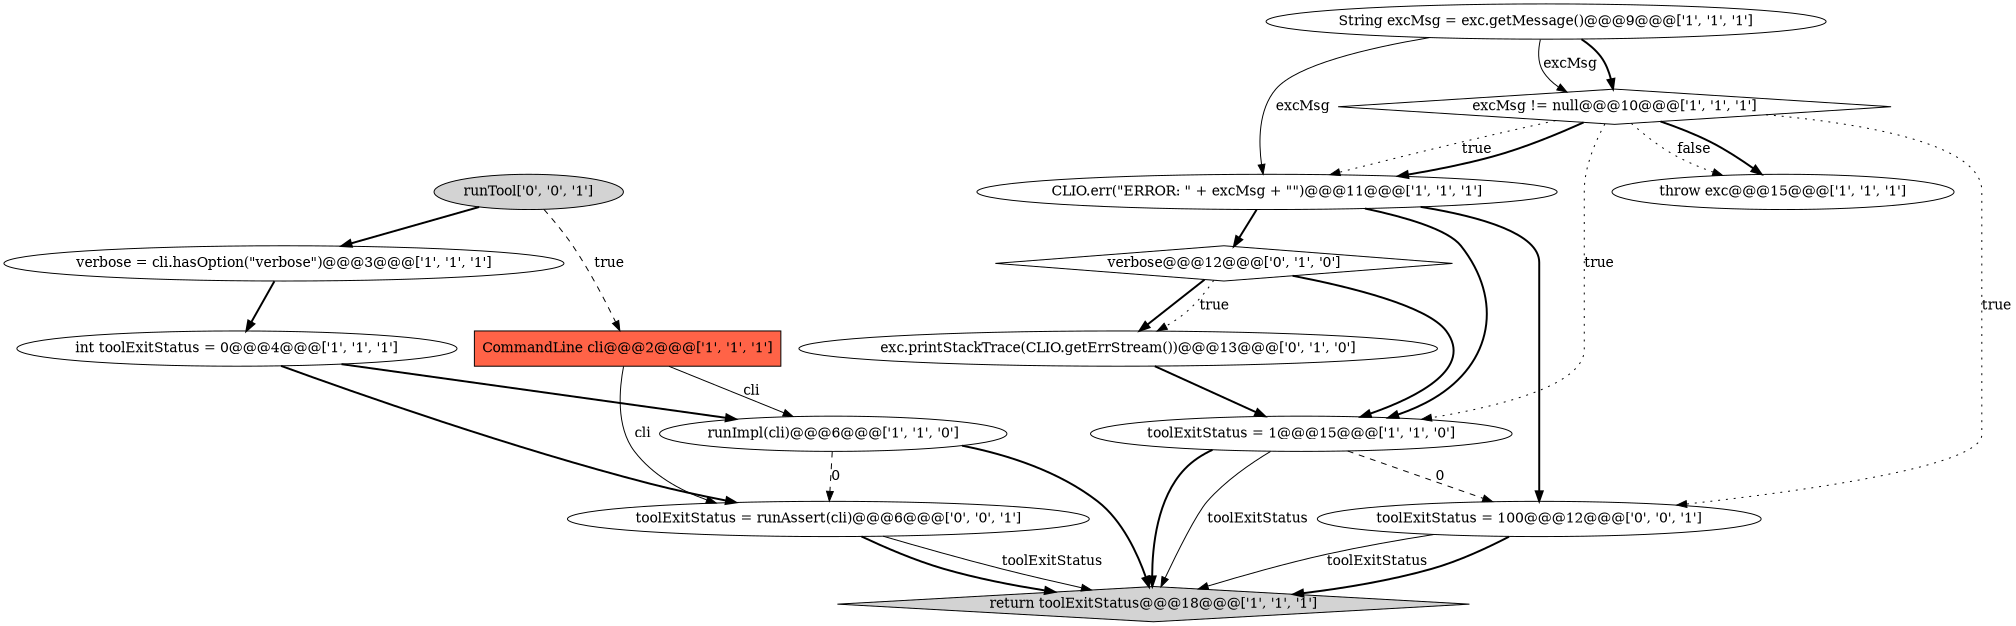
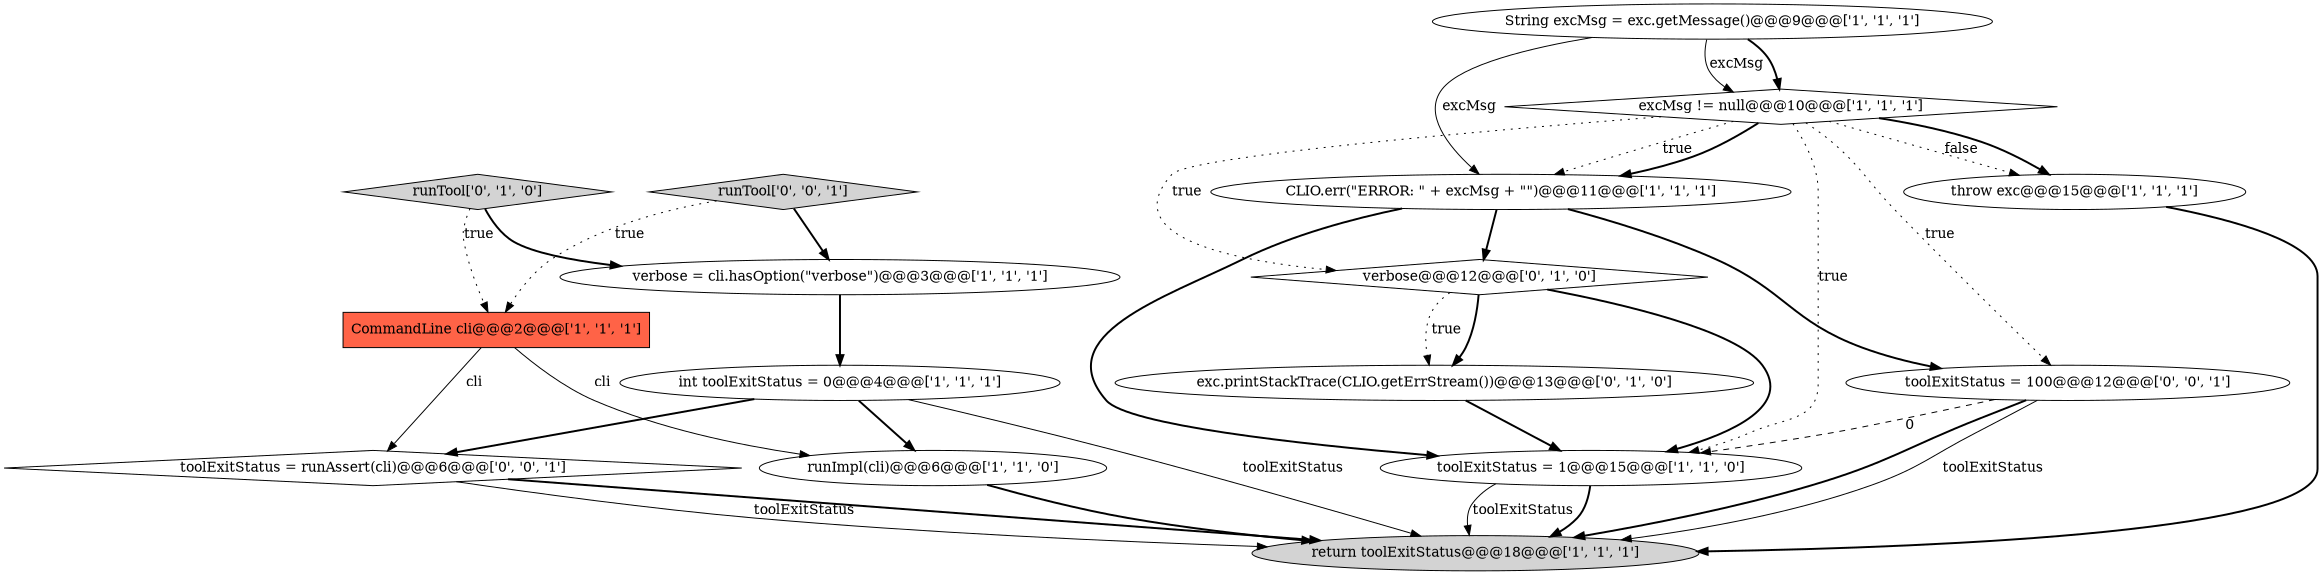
none -> (1303, 150)
none -> (478, 192)
(529, 192) -> (783, 192)
(584, 263) -> (603, 233)
none -> (1161, 463)
(831, 471) -> none
(1415, 475) -> (1853, 429)
(828, 519) -> (373, 468)
none -> (2203, 519)
(1153, 604) -> (1476, 553)
